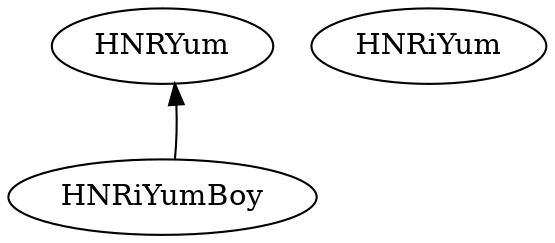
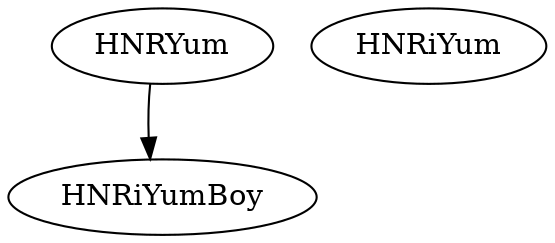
(177, 132) -> (149, 111)
